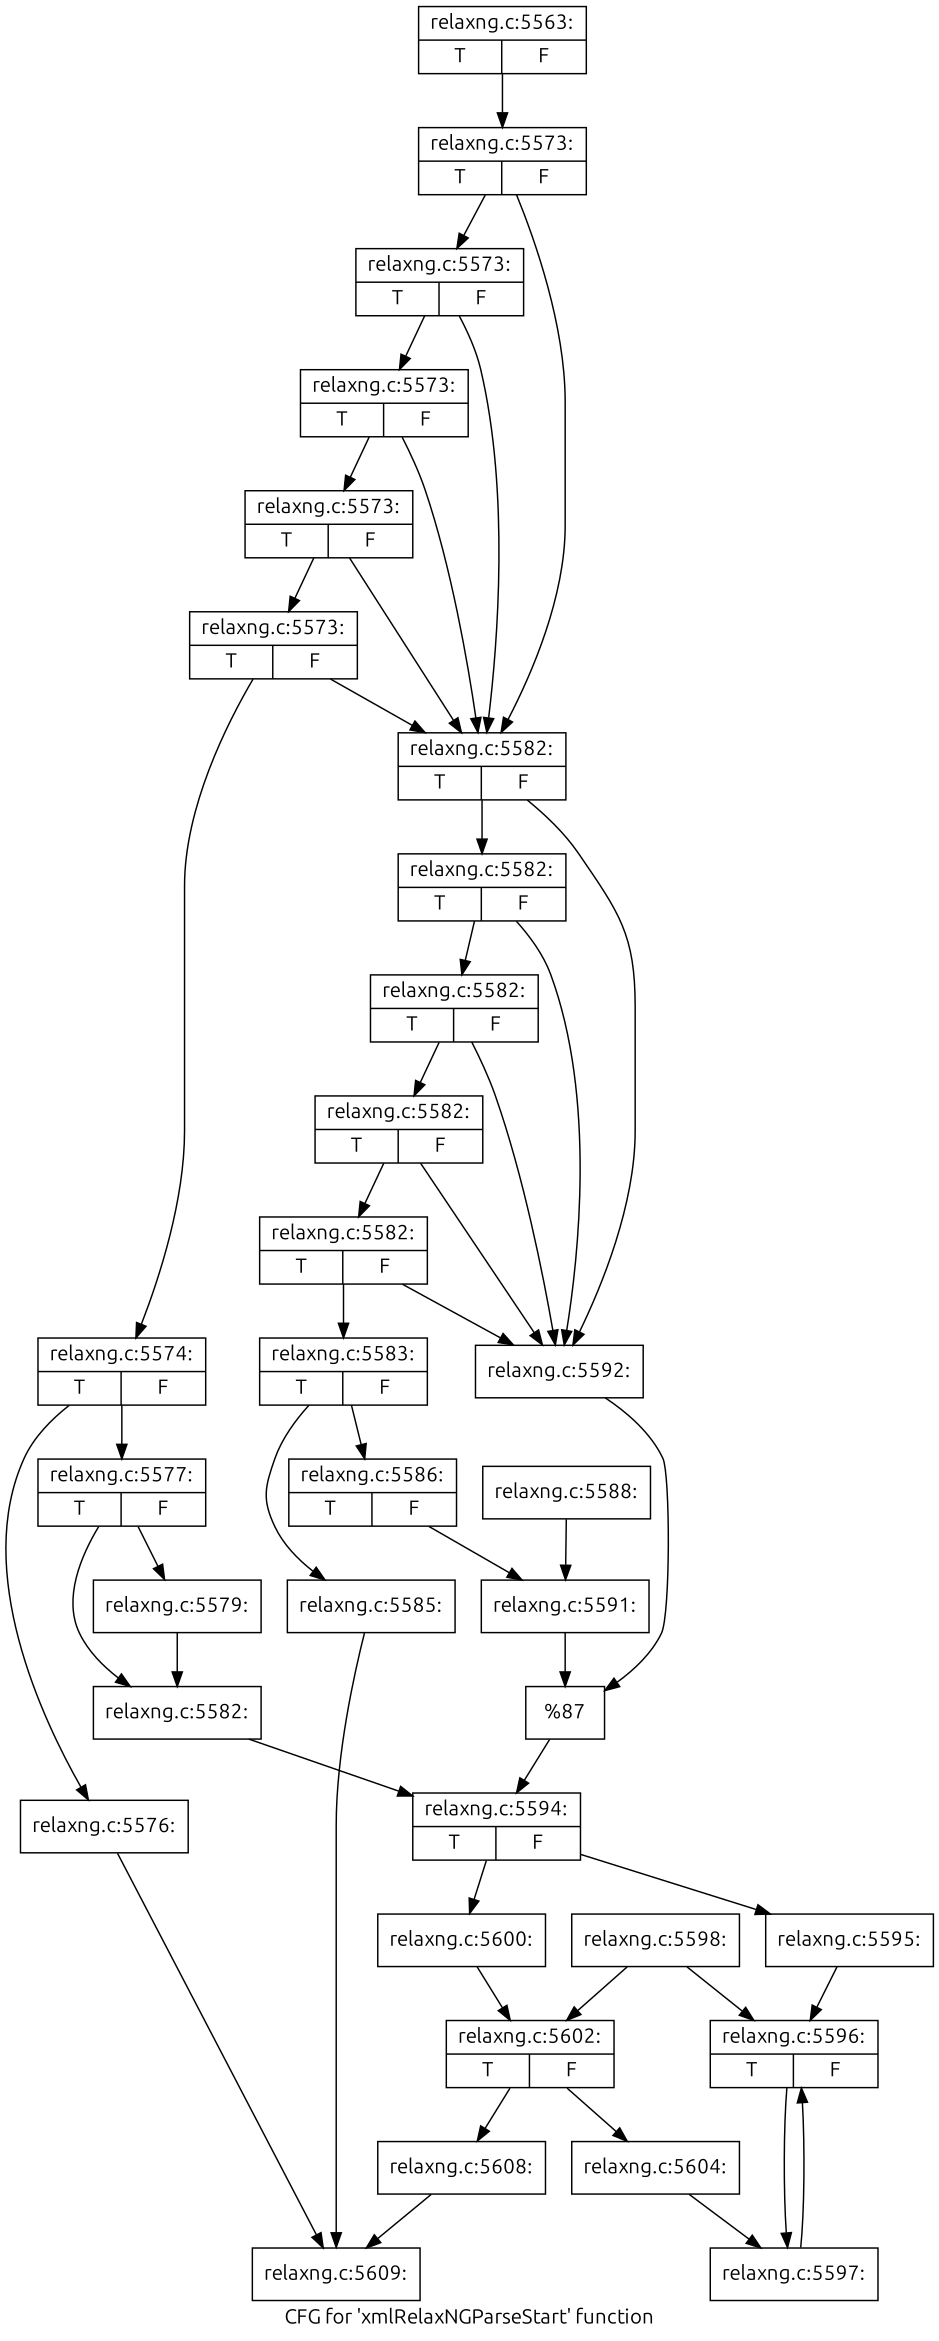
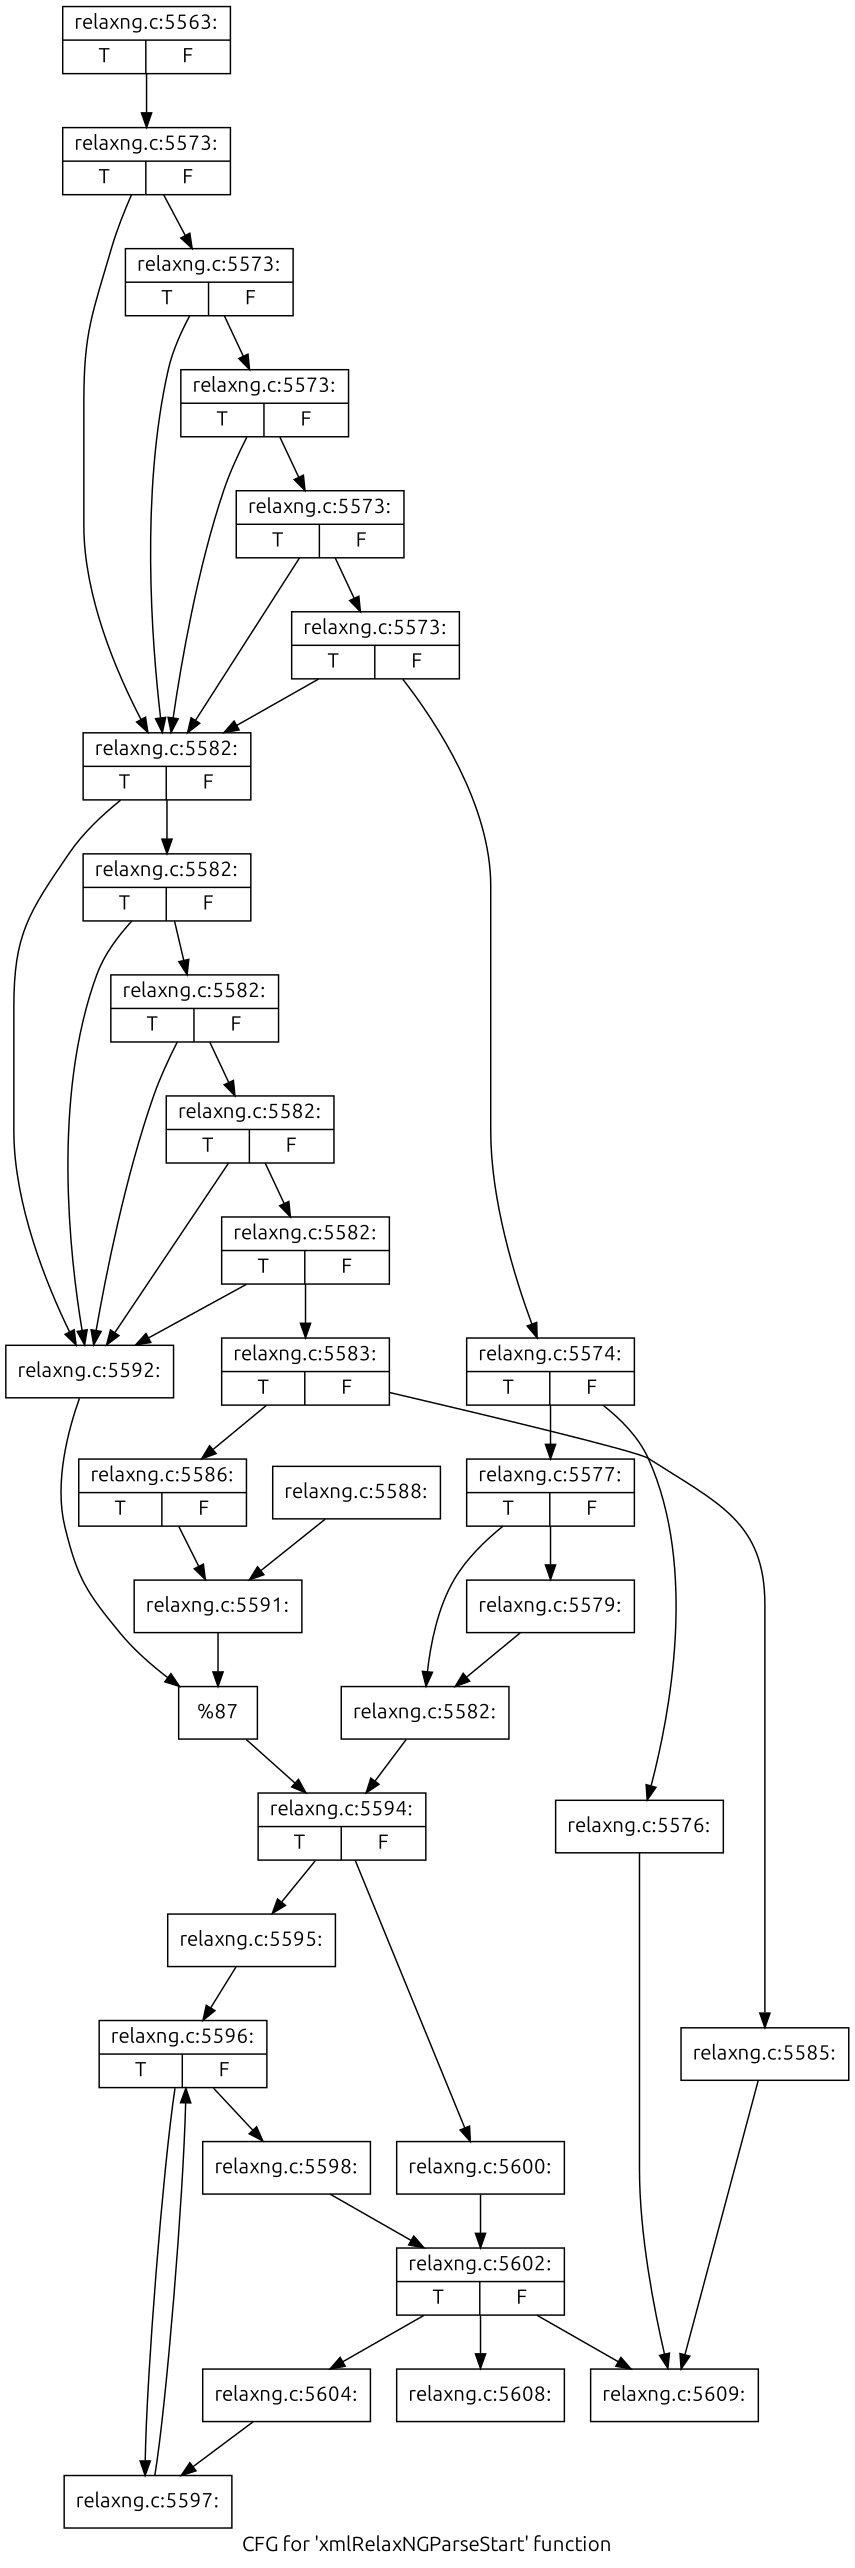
(715, 1989) -> (233, 2109)
(405, 2216) -> (578, 2339)
